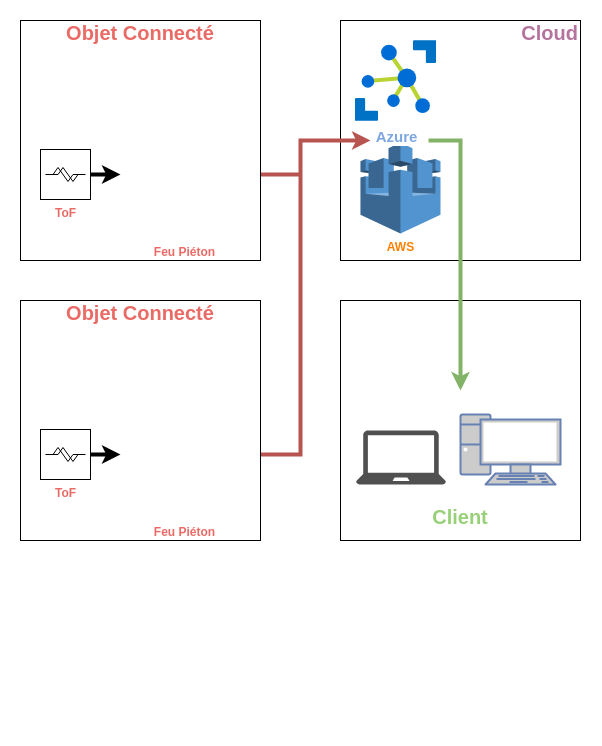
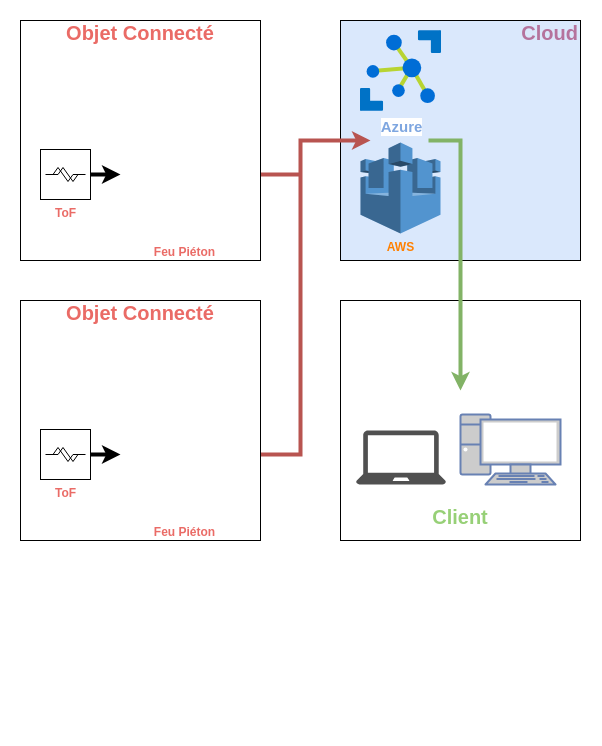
(396, 81) -> (401, 71)
(461, 141) -> (461, 141)
